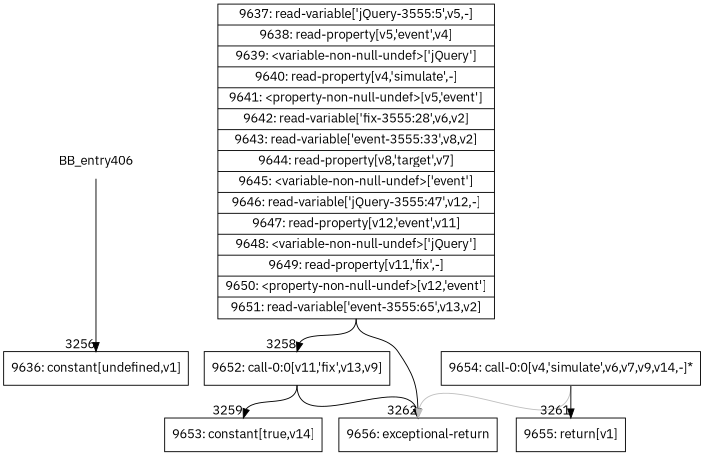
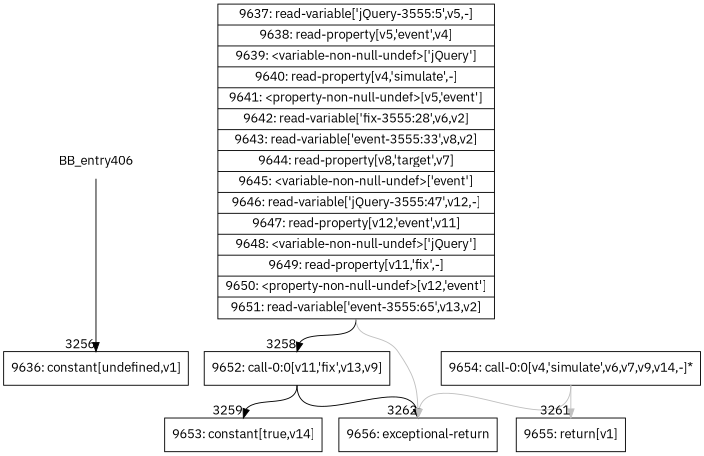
(399, 354) -> (399, 354)
(571, 403) -> (571, 403)
